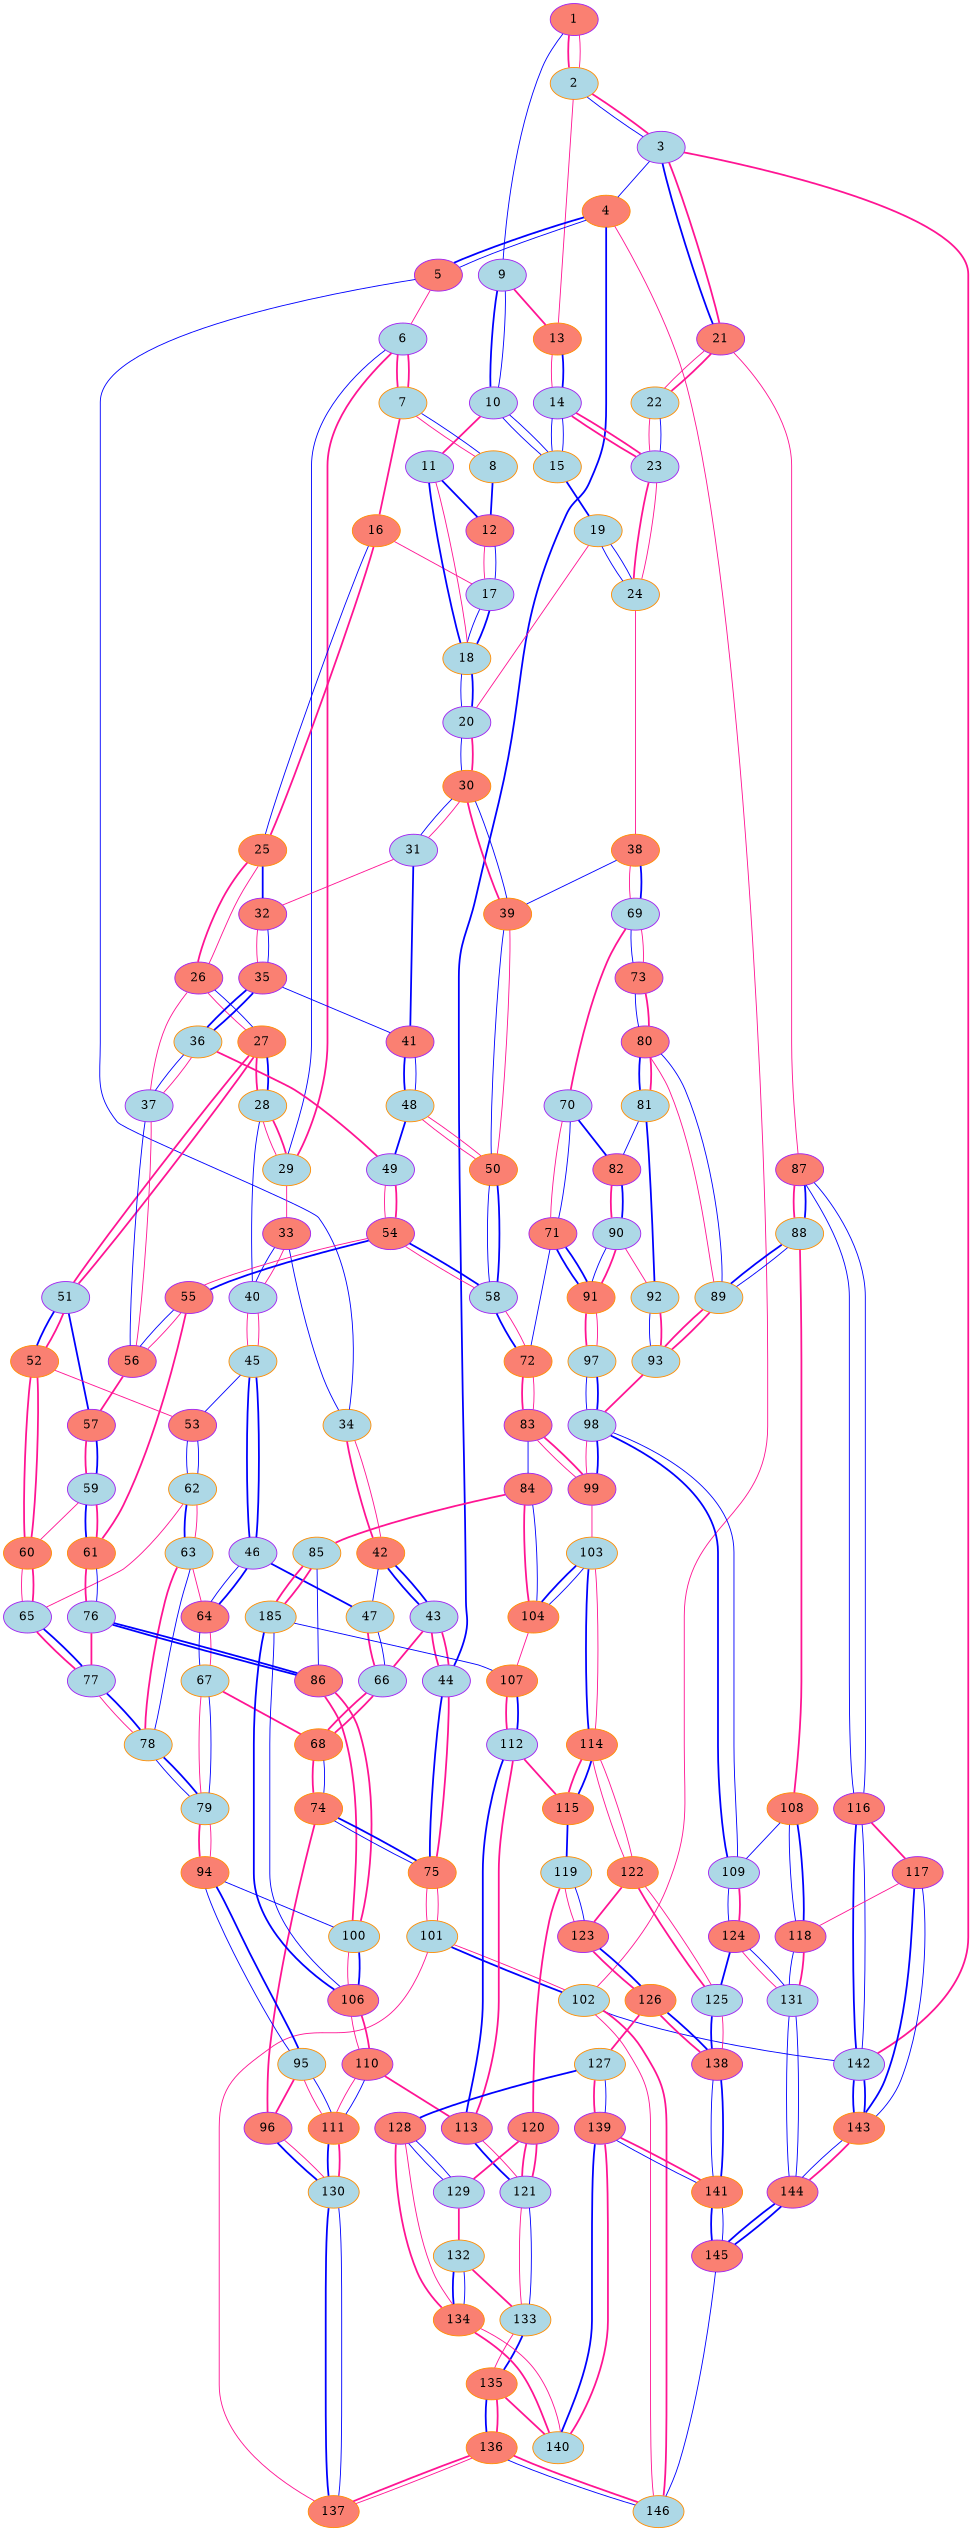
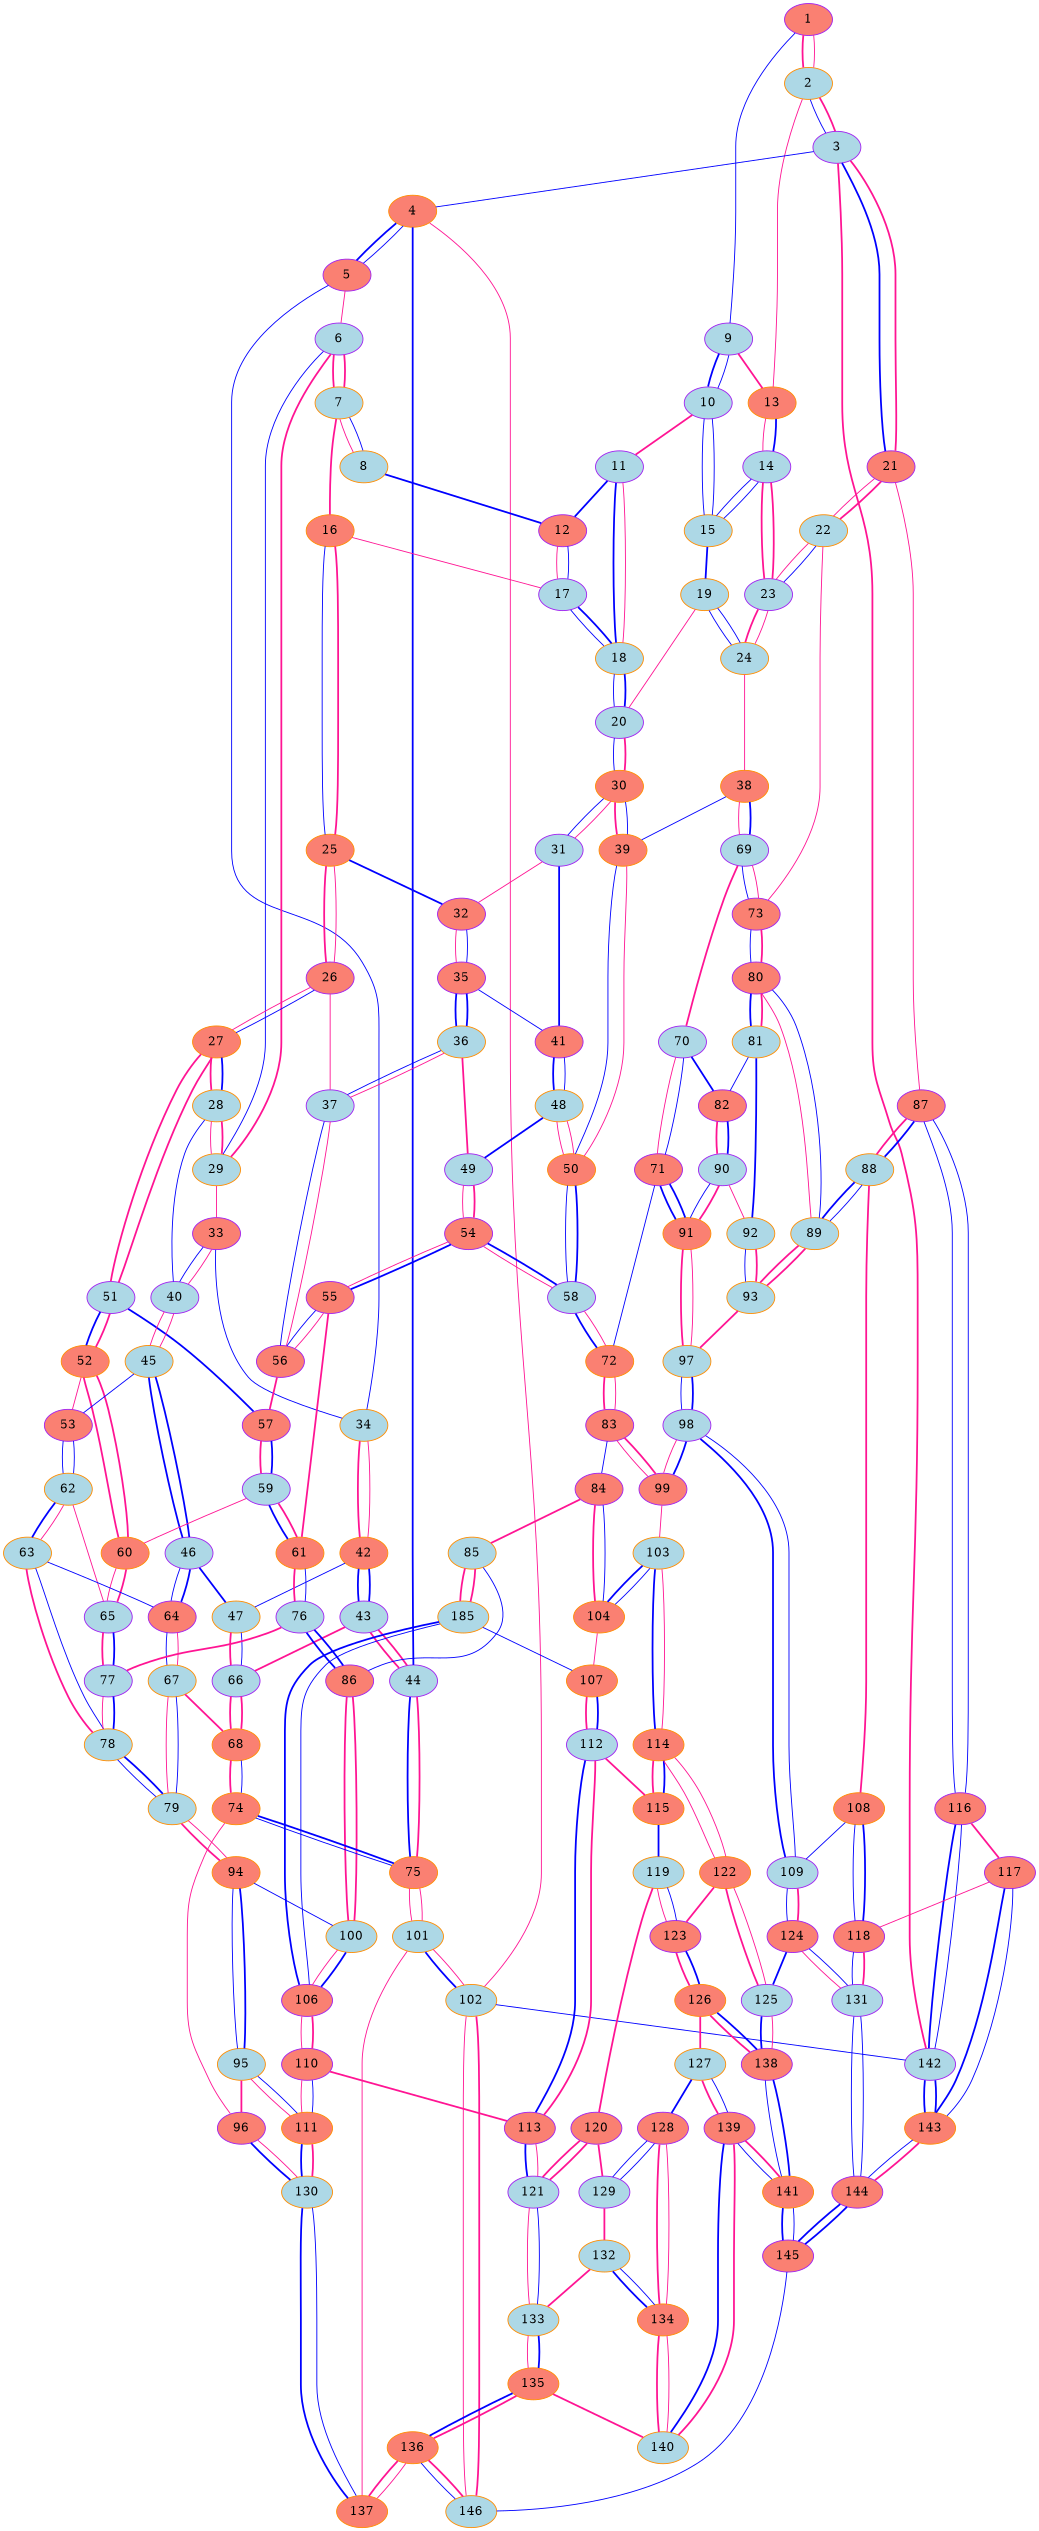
none -> (820, 730)
(624, 1393) -> (719, 1329)
(197, 1585) -> (90, 1580)
(282, 1967) -> (187, 1969)
